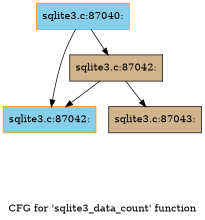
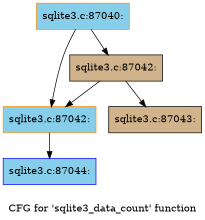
none -> (50, 171)
